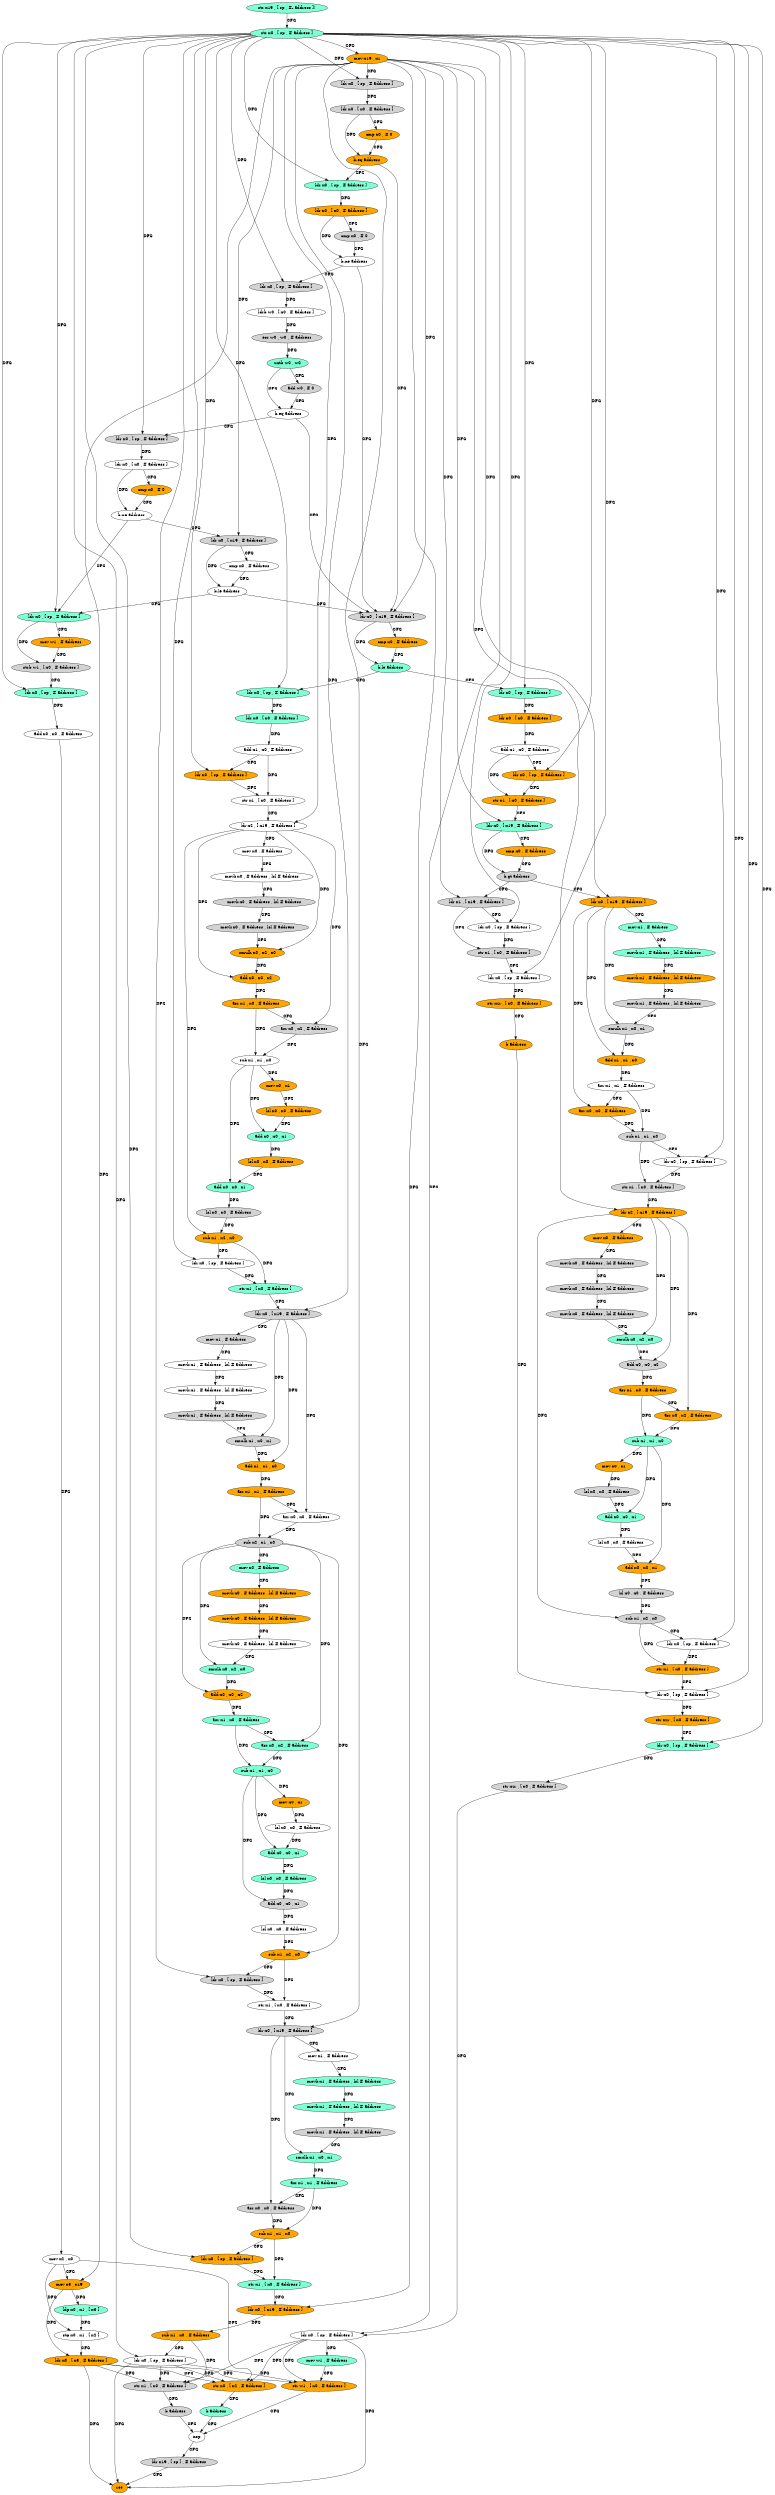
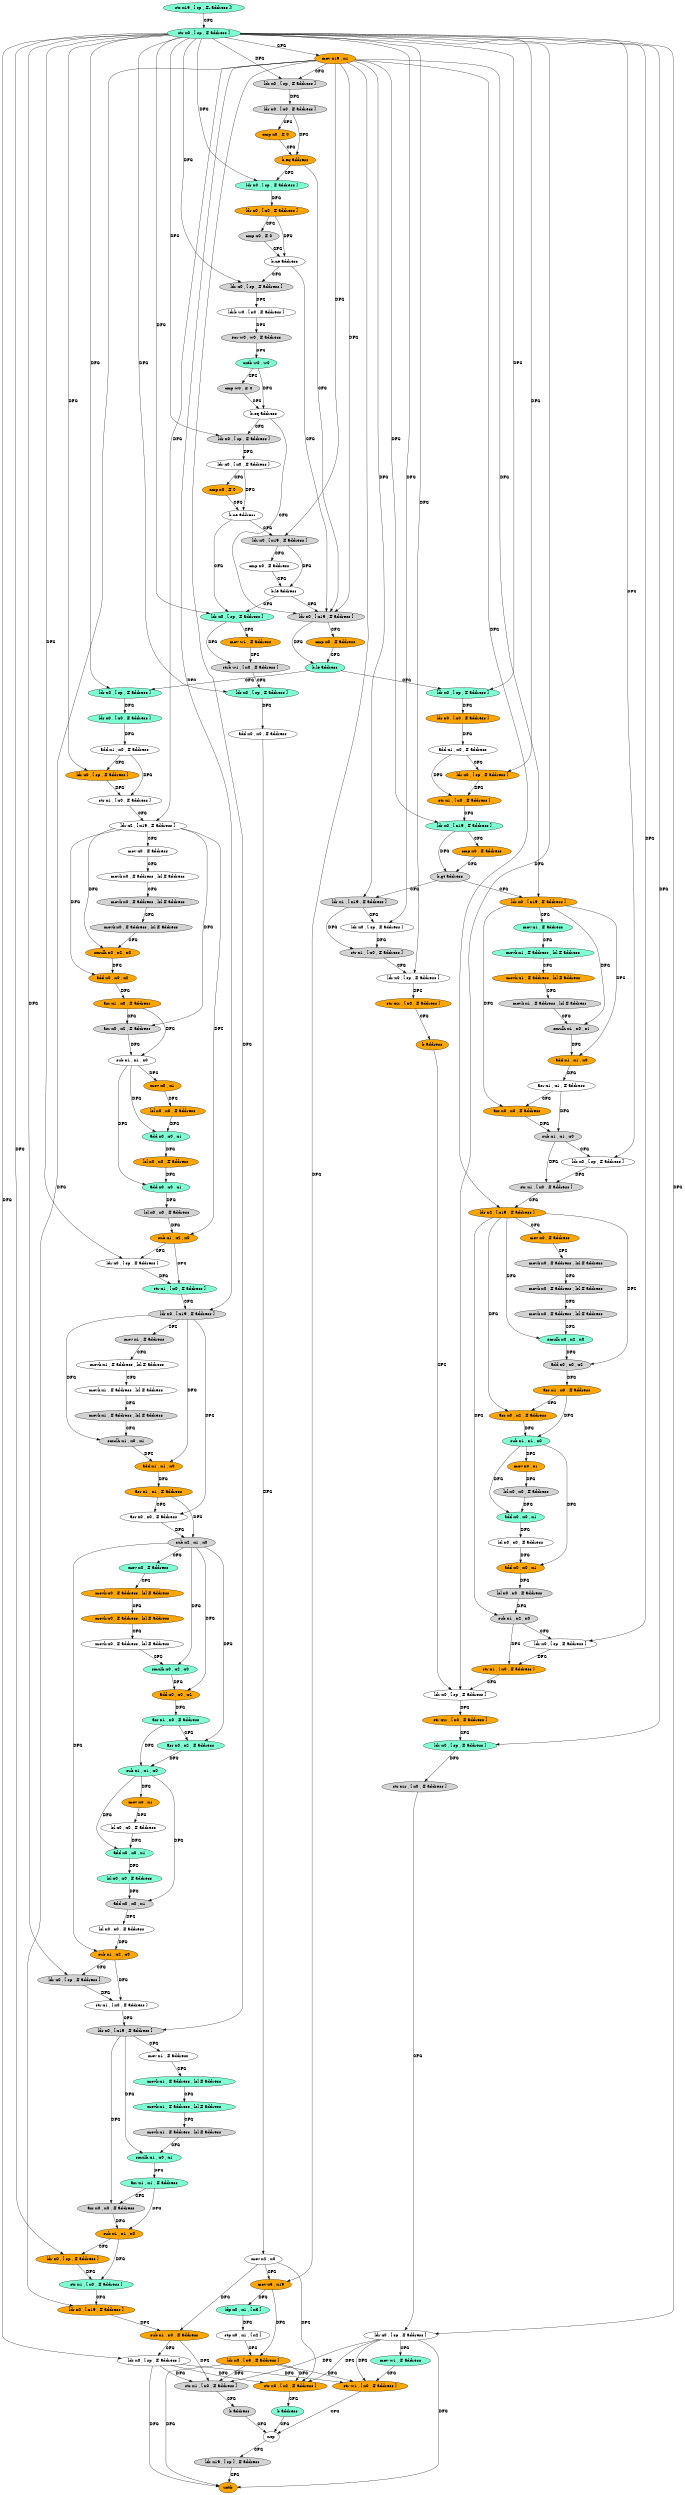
(301, 388) -> (239, 388)
(47, 2299) -> (220, 2296)
(120, 2488) -> (228, 2488)
